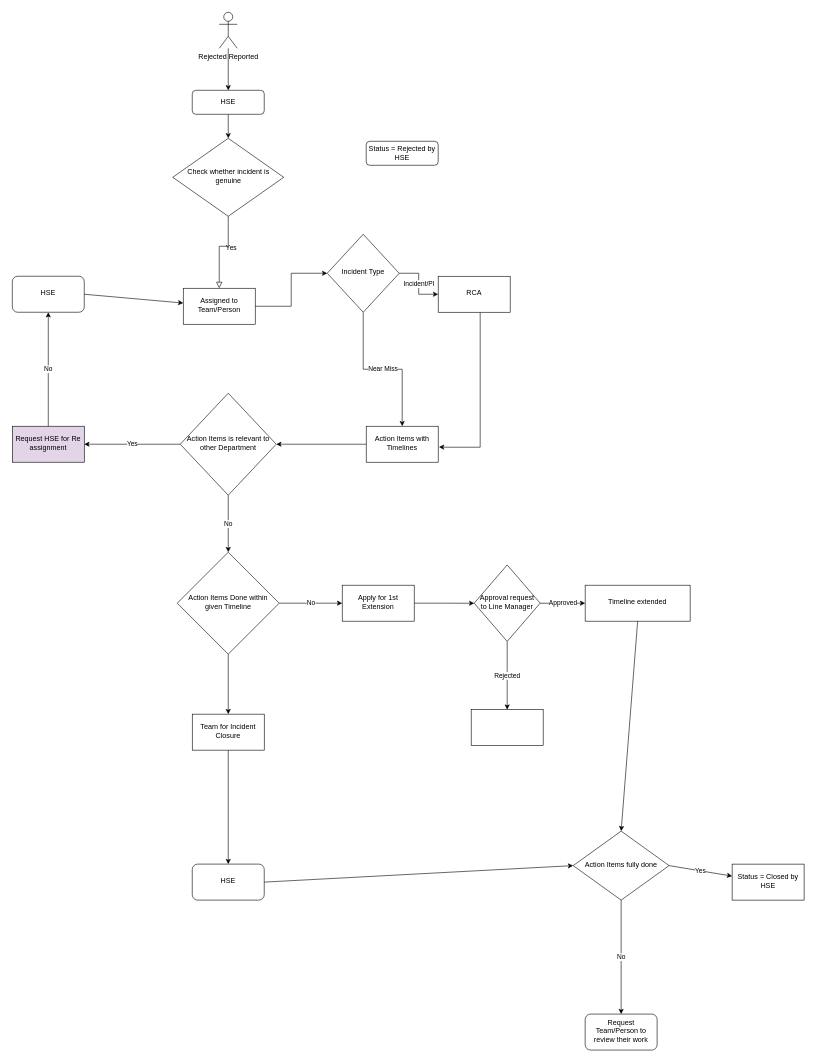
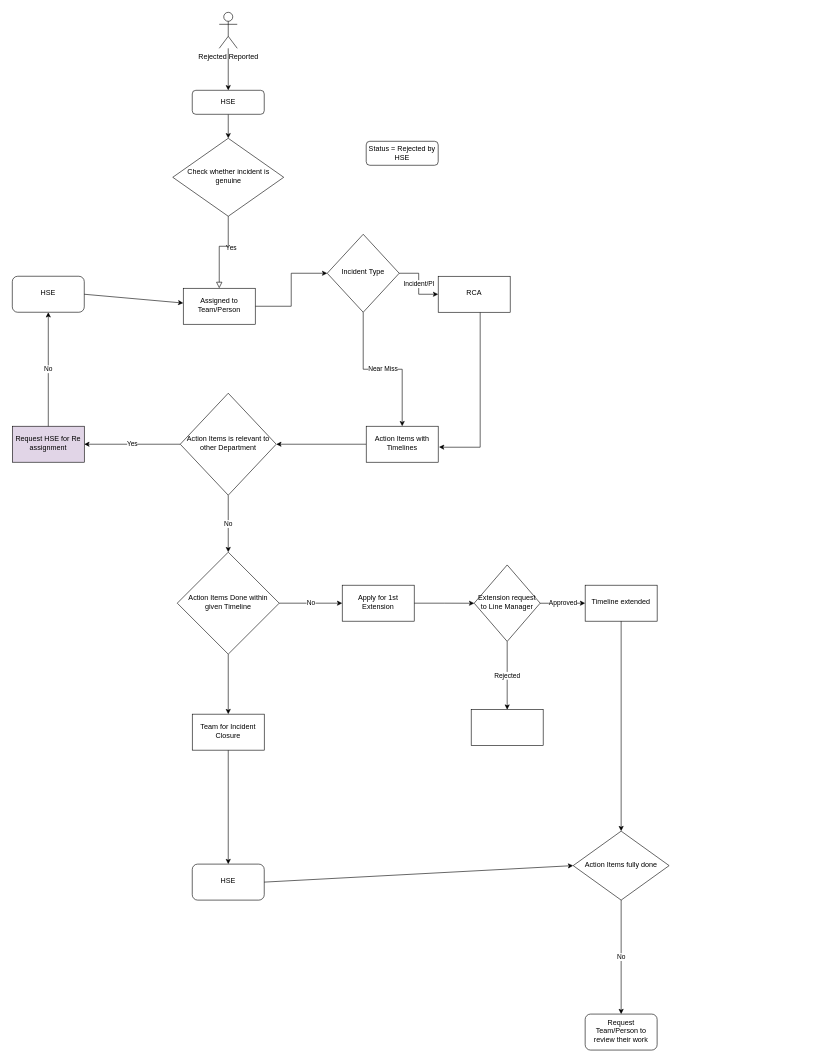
(507, 602) -> (507, 602)
(638, 603) -> (621, 603)
(700, 871) -> none
(768, 882) -> none
